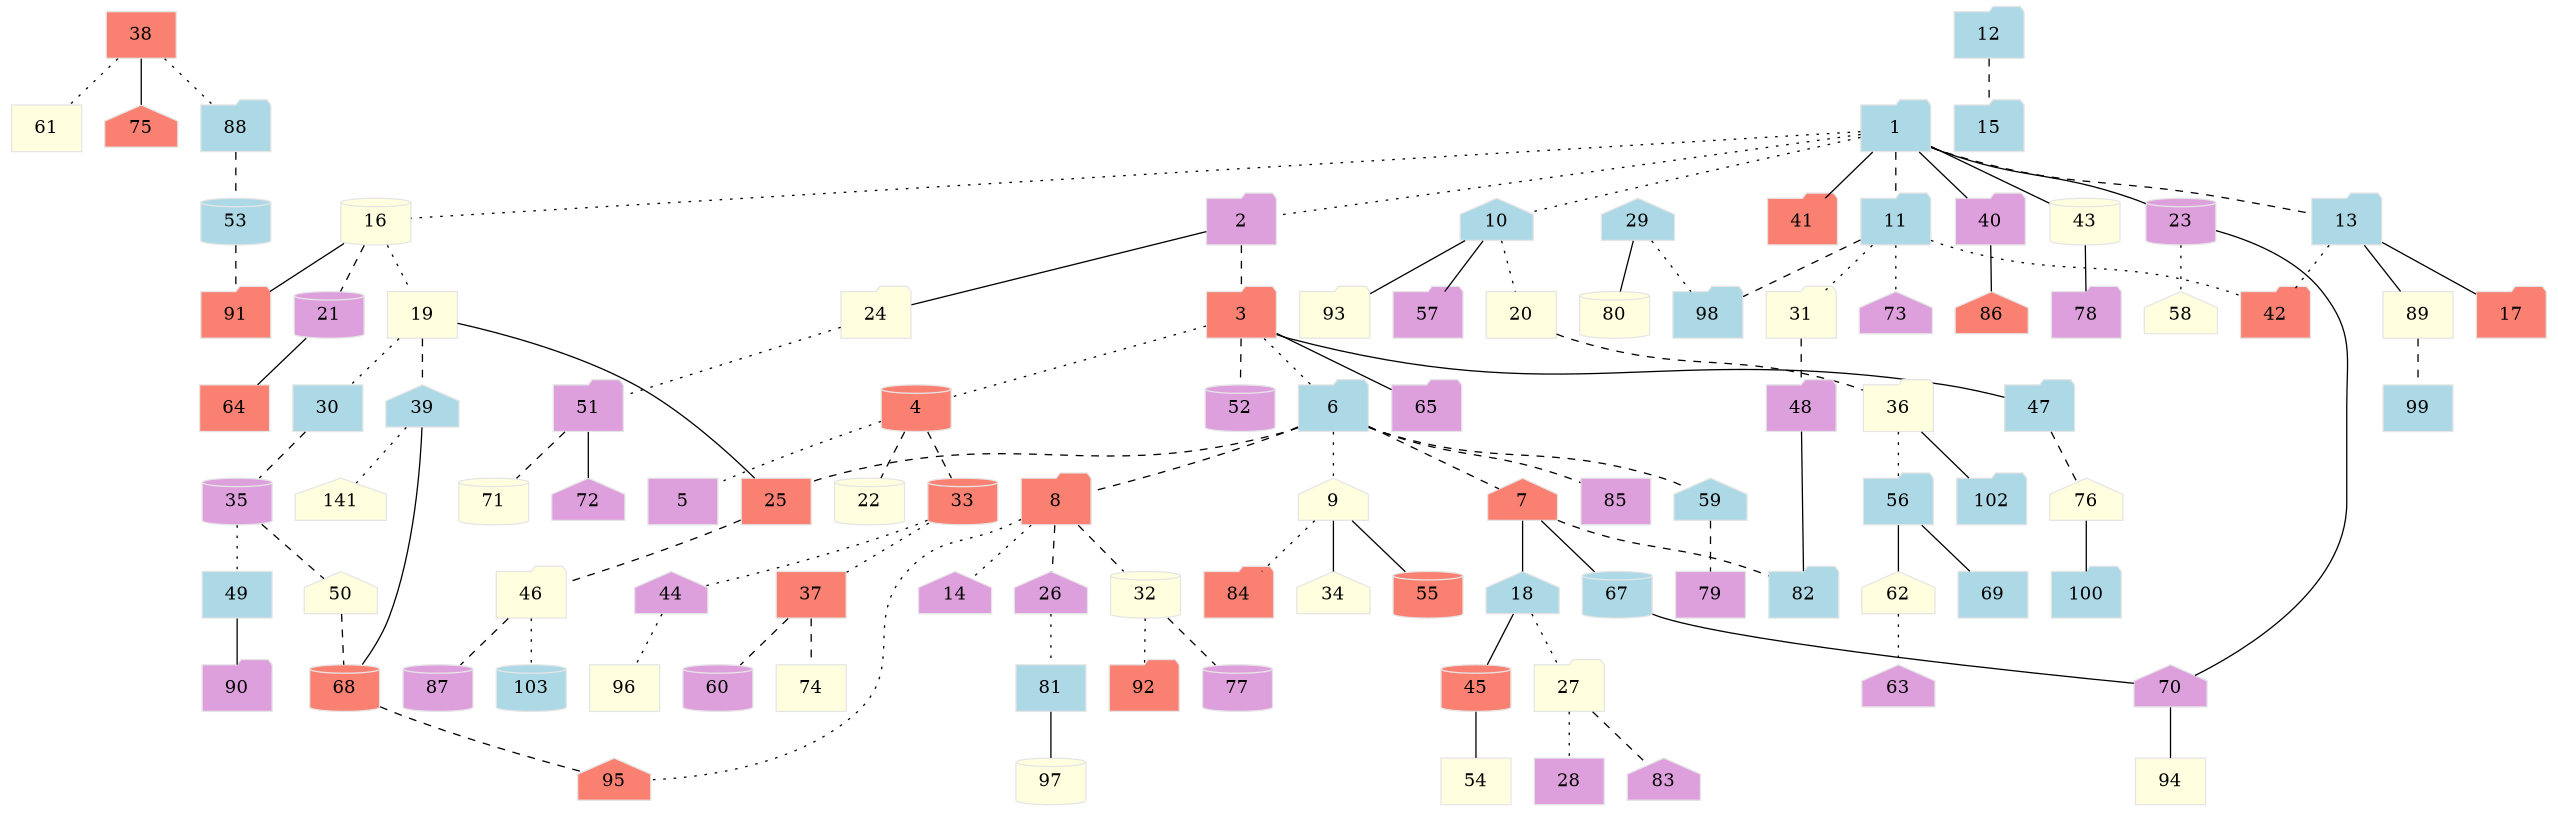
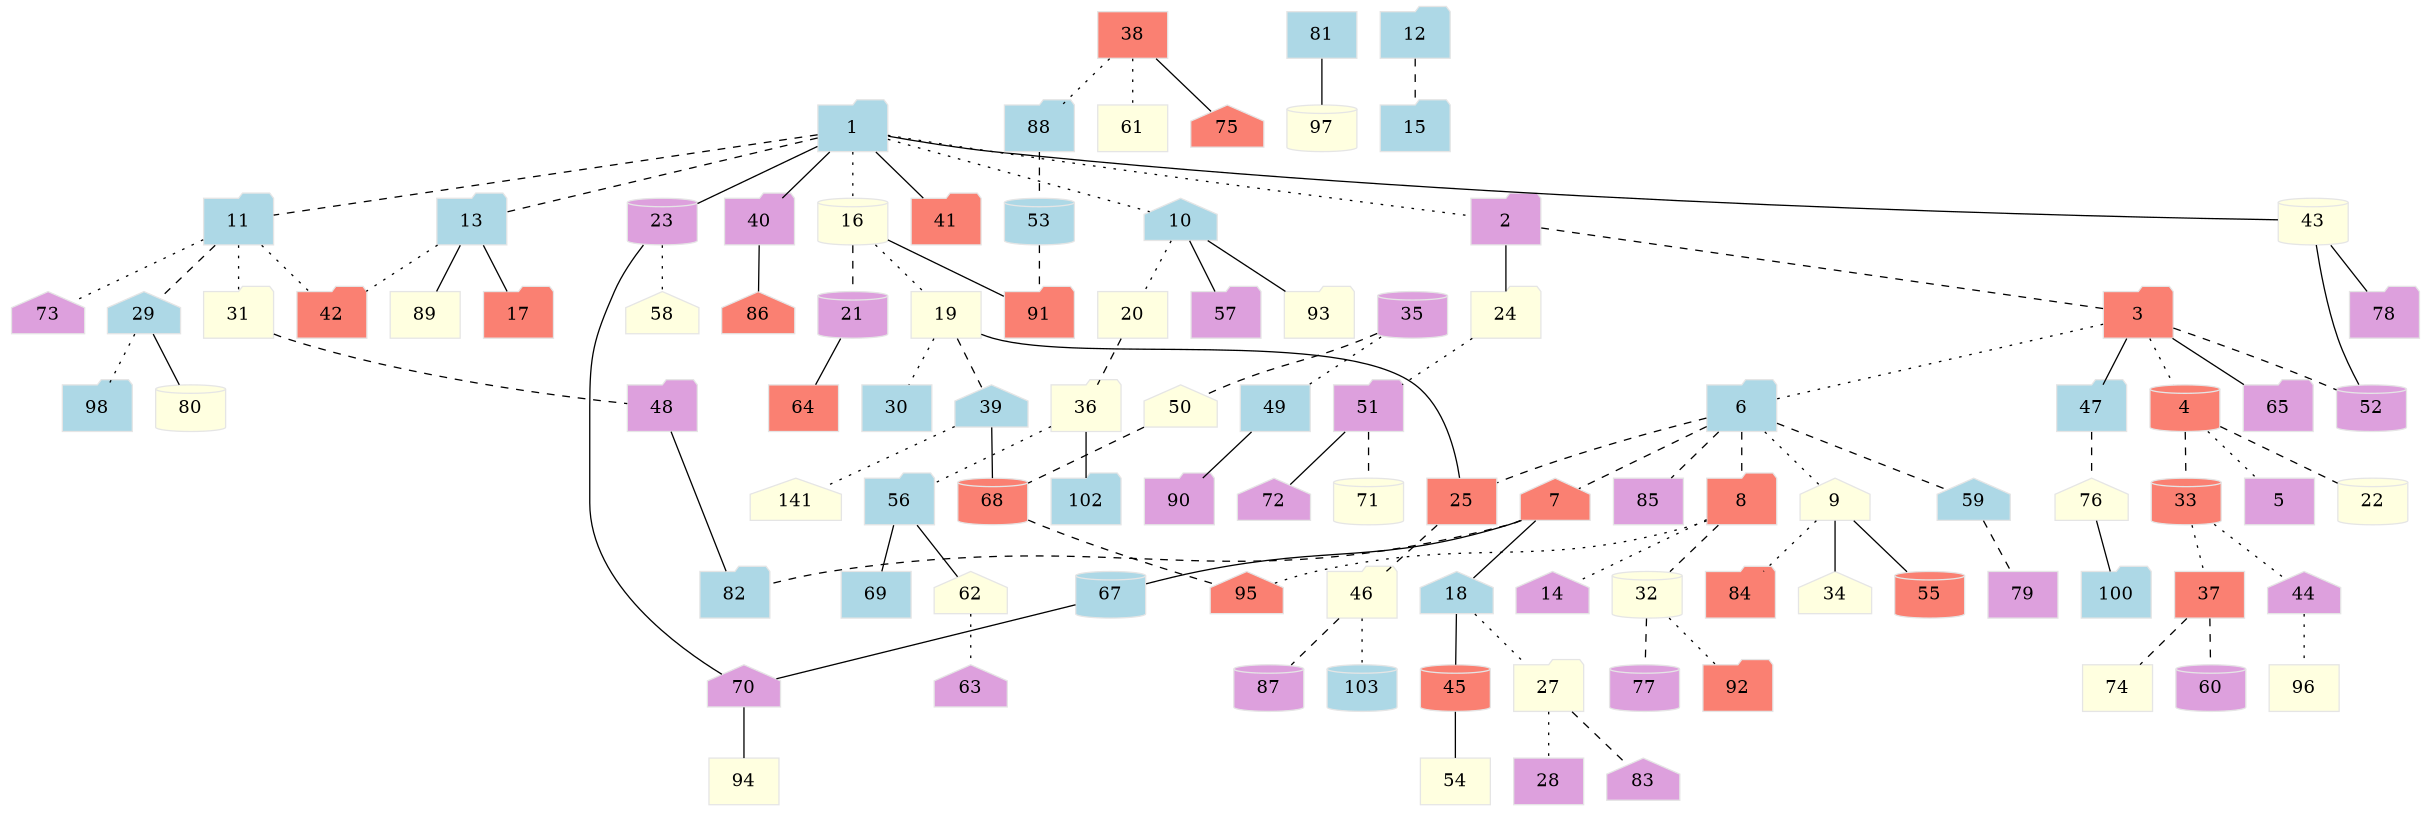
(1802, 268) -> (188, 272)
none -> (2331, 317)
(2418, 408) -> none
(282, 455) -> none
(1051, 595) -> none
